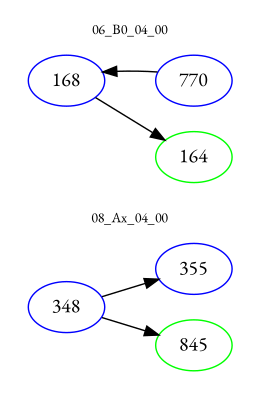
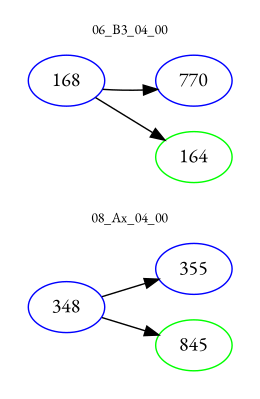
(130, 30) -> (130, 30)
(137, 71) -> (123, 90)
